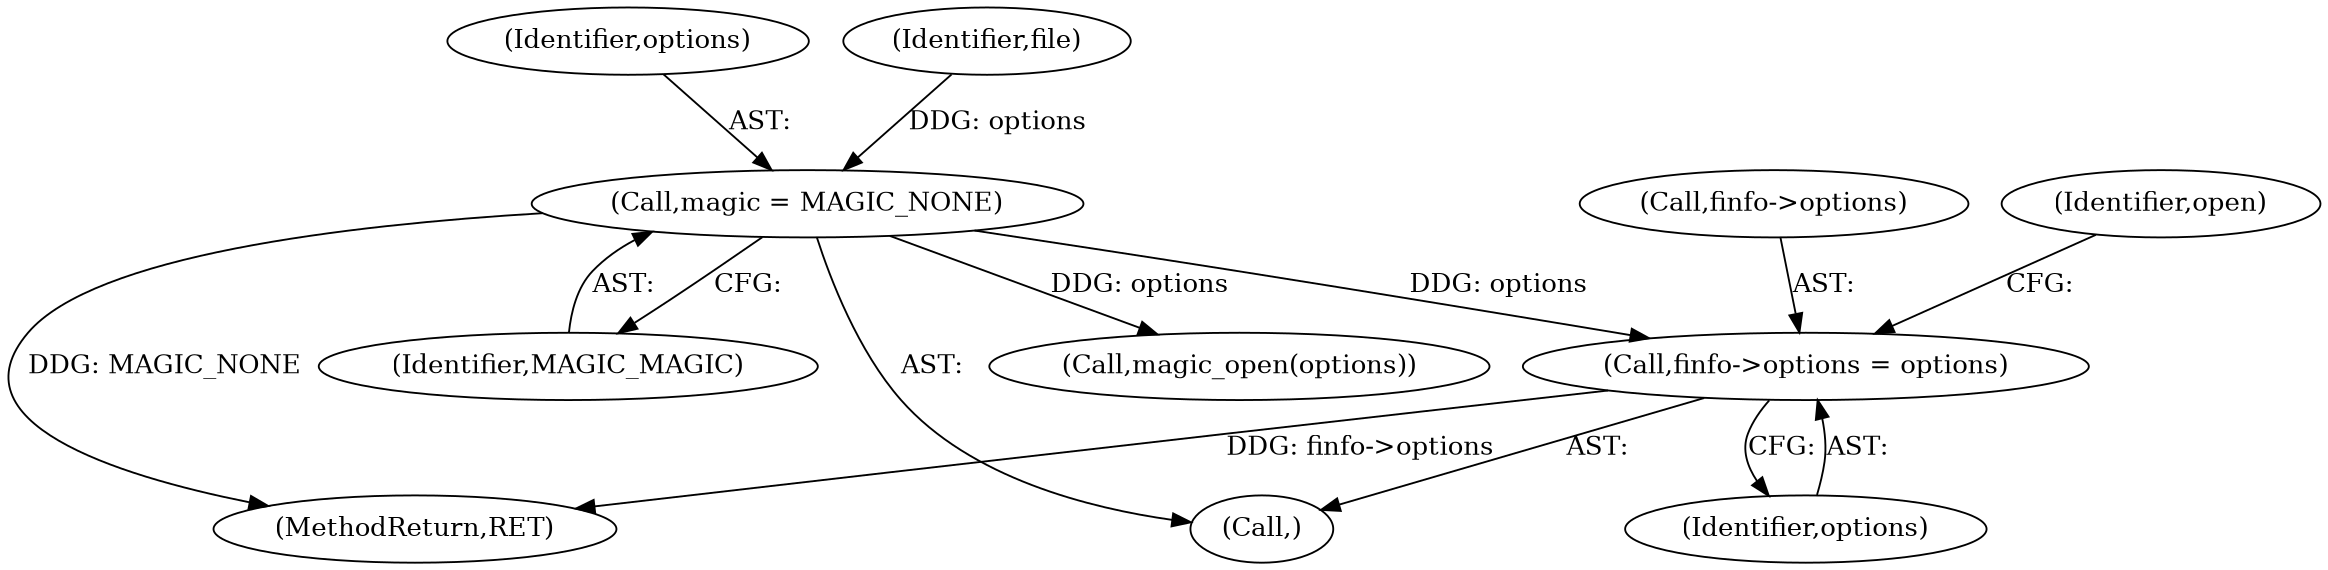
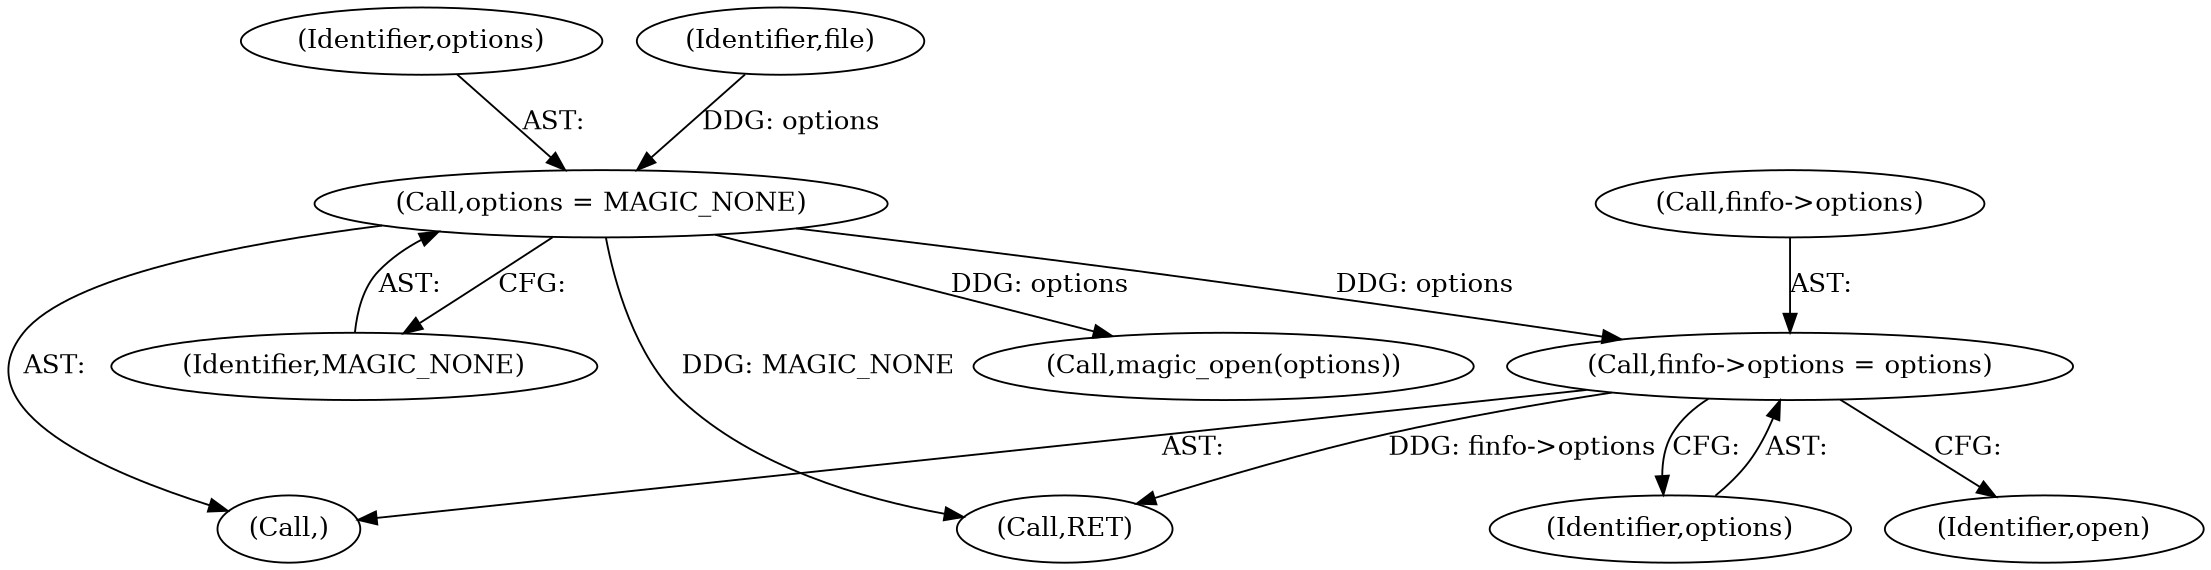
(808, 204) -> (601, 204)
(1994, 280) -> (1910, 443)
(568, 366) -> (354, 366)
(415, 529) -> (1065, 529)
